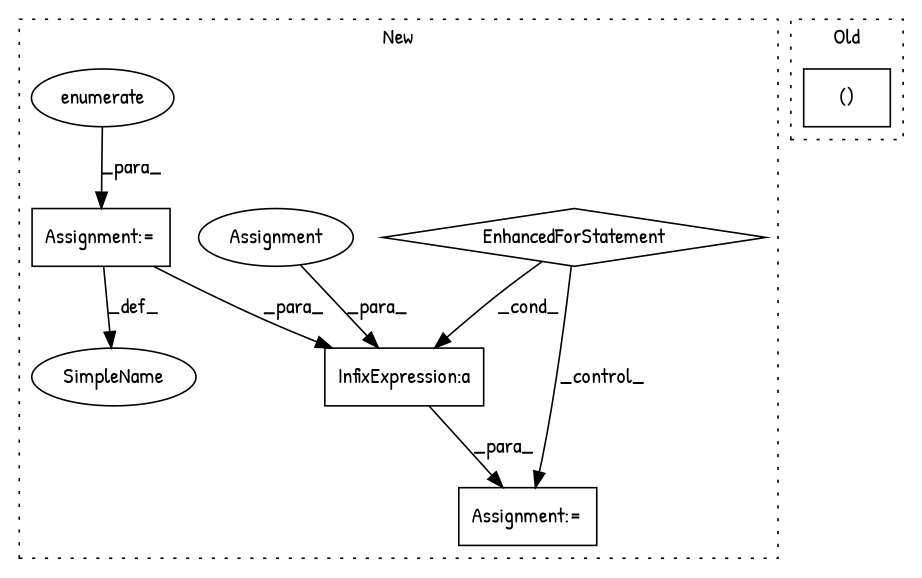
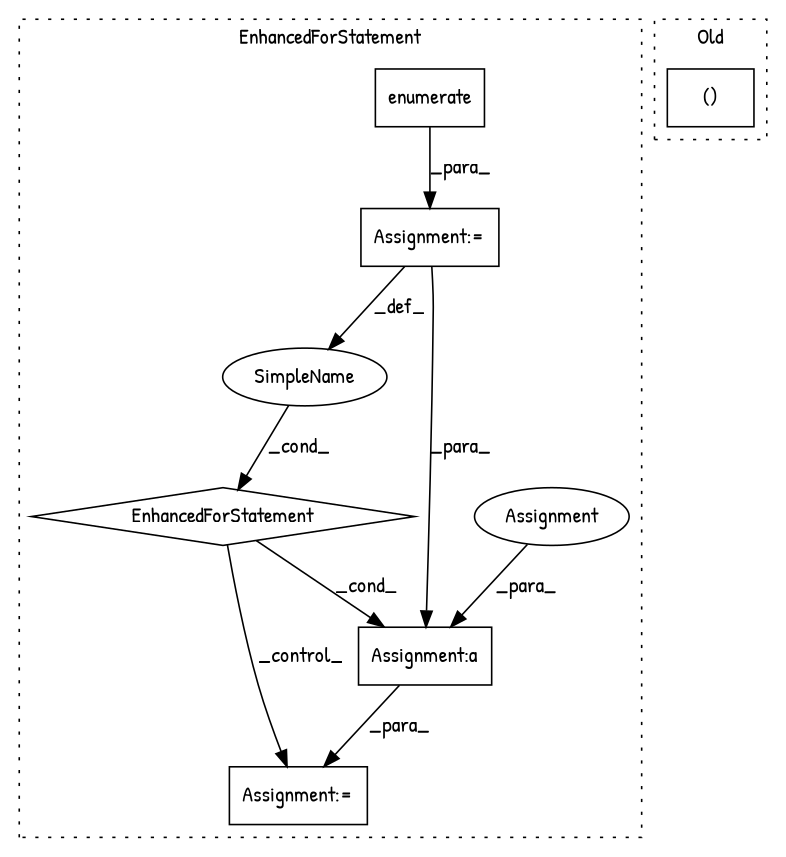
(399, 38) -> (330, 38)
(103, 98) -> (430, 98)
(404, 377) -> (425, 656)
none -> (267, 441)
